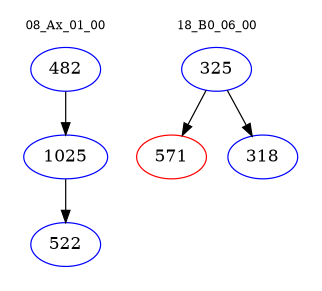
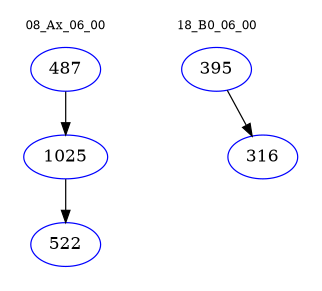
(66, 26) -> (66, 26)
(66, 69) -> (66, 69)
(217, 69) -> (217, 69)
(172, 157) -> none
(263, 157) -> (263, 157)
